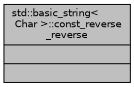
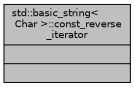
(67, 35) -> (67, 35)
